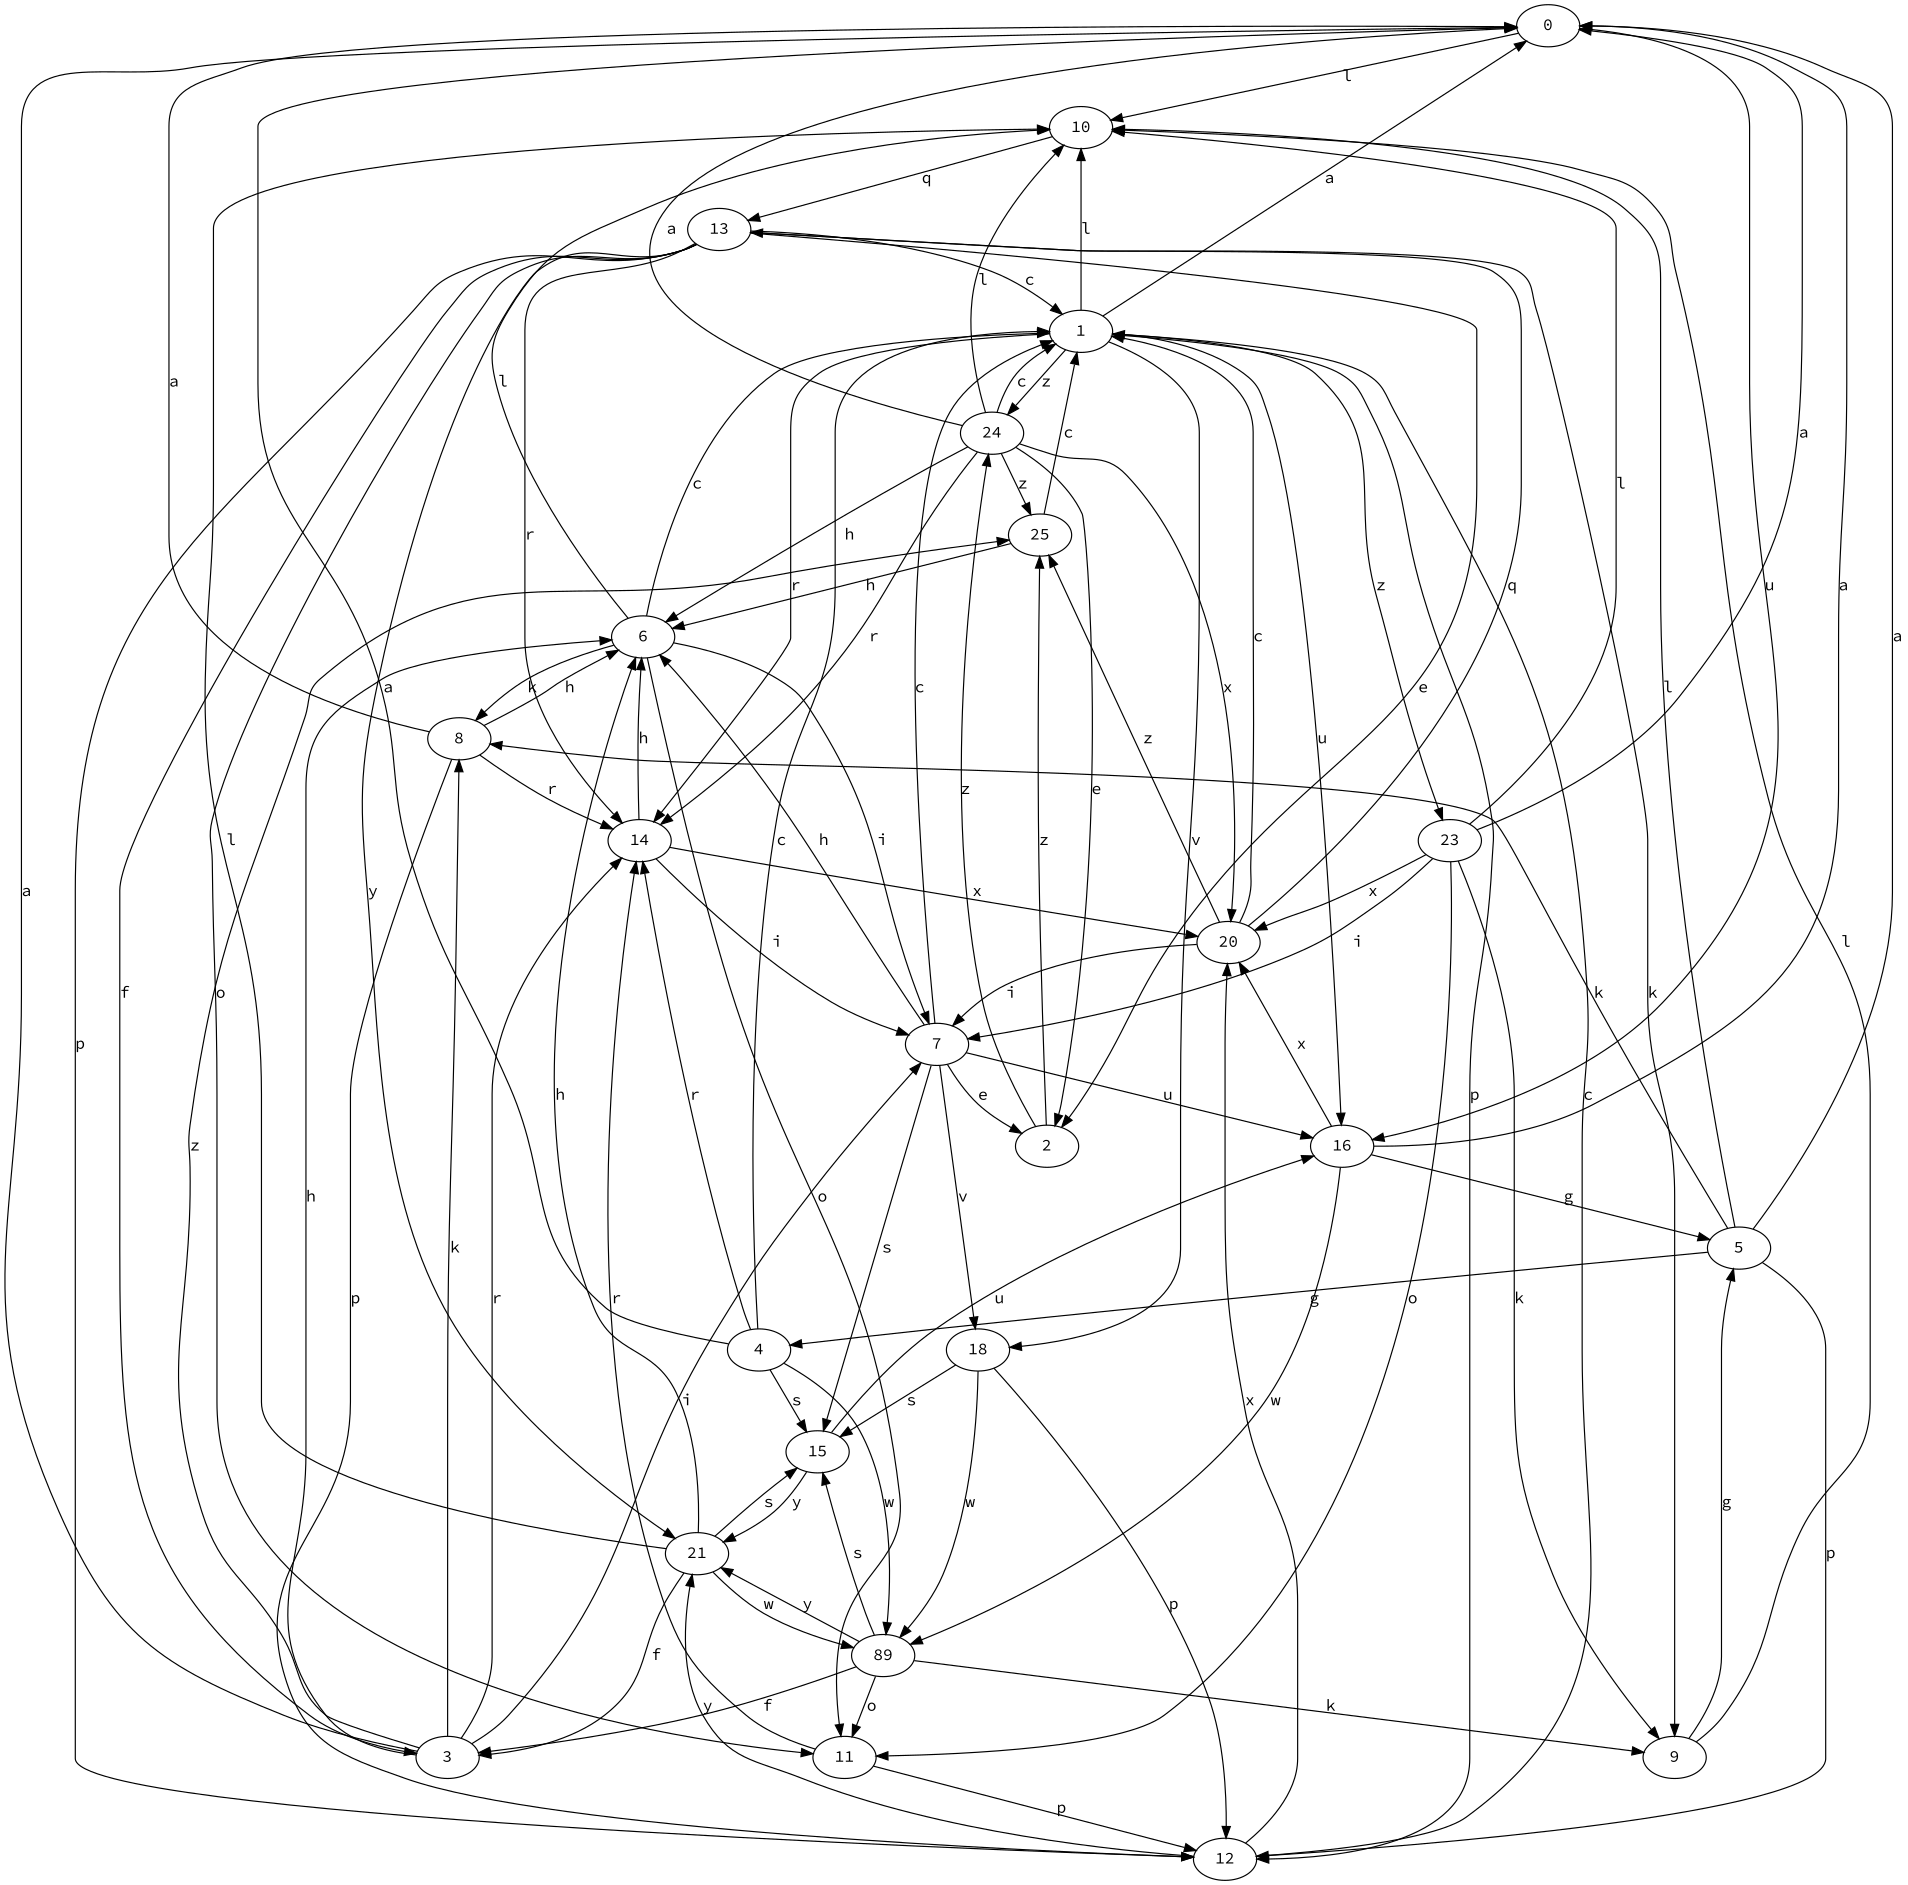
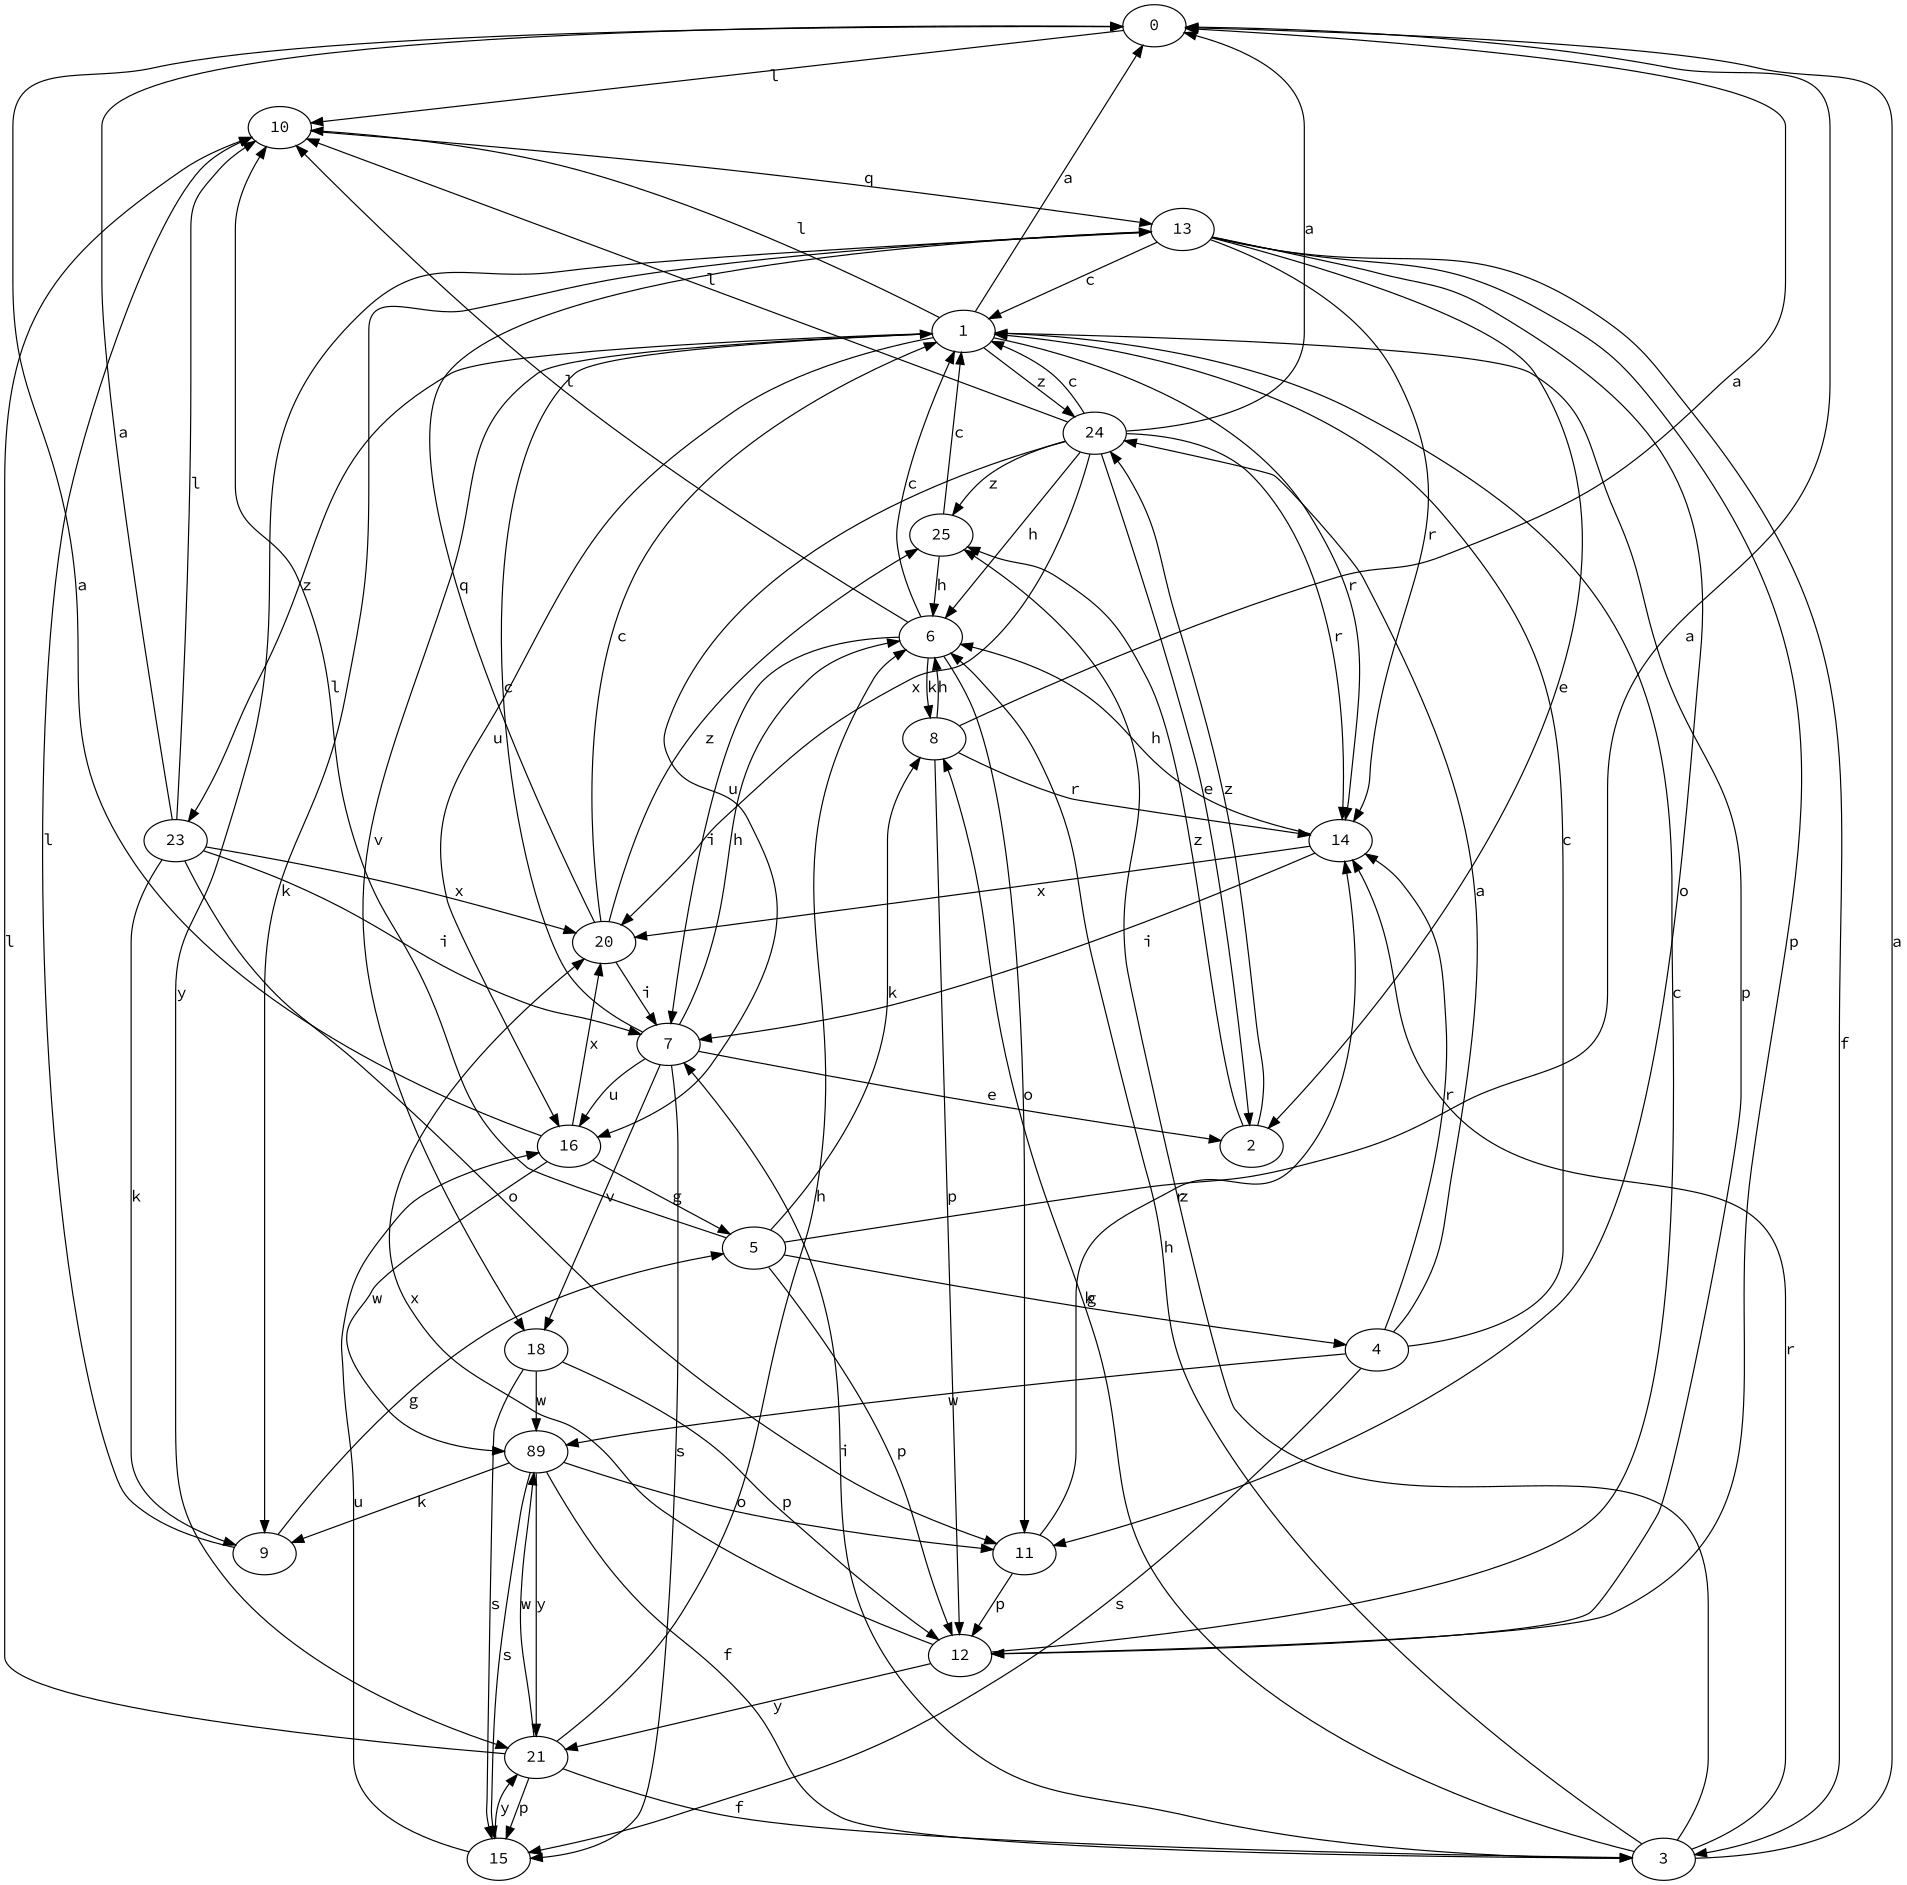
(258, 258) -> (1461, 814)
(1770, 630) -> (664, 736)
(769, 1503) -> (524, 1808)
